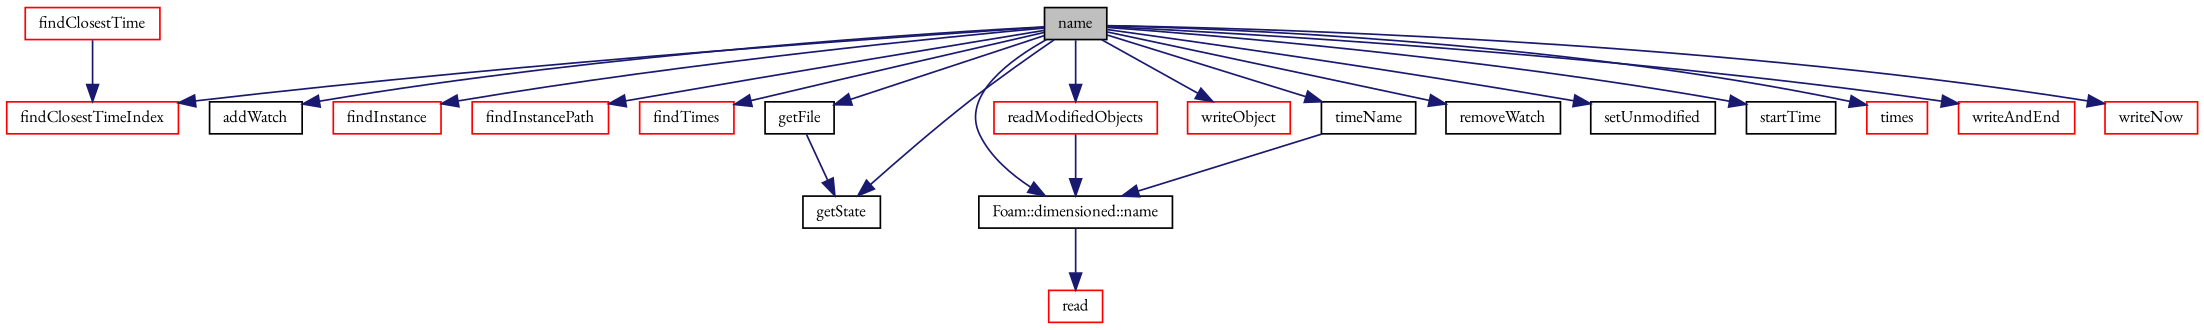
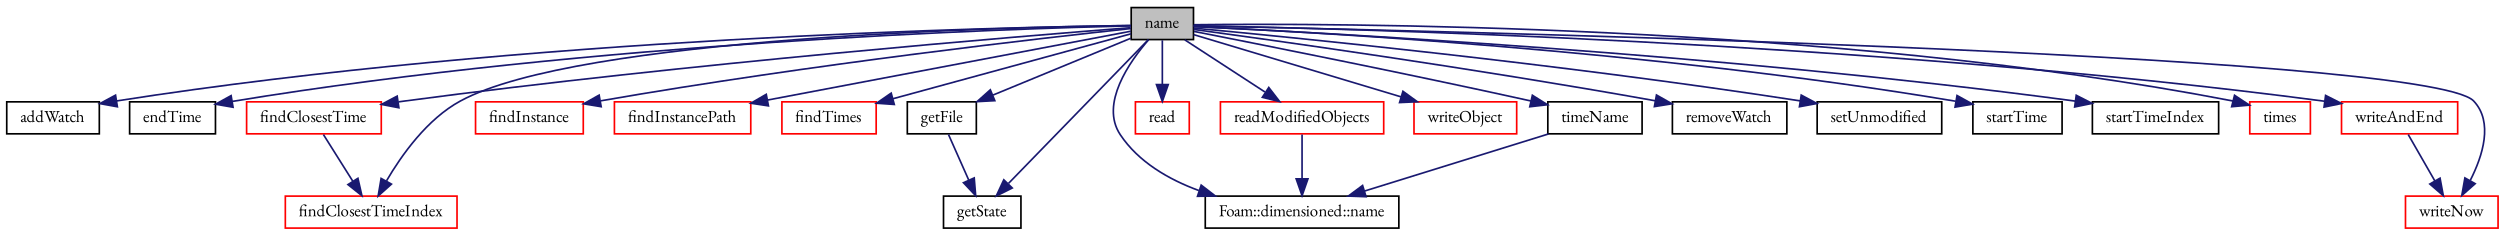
none -> (764, 60)
none -> (173, 118)
none -> (2156, 118)
none -> (2422, 158)
(1076, 251) -> (1162, 62)
